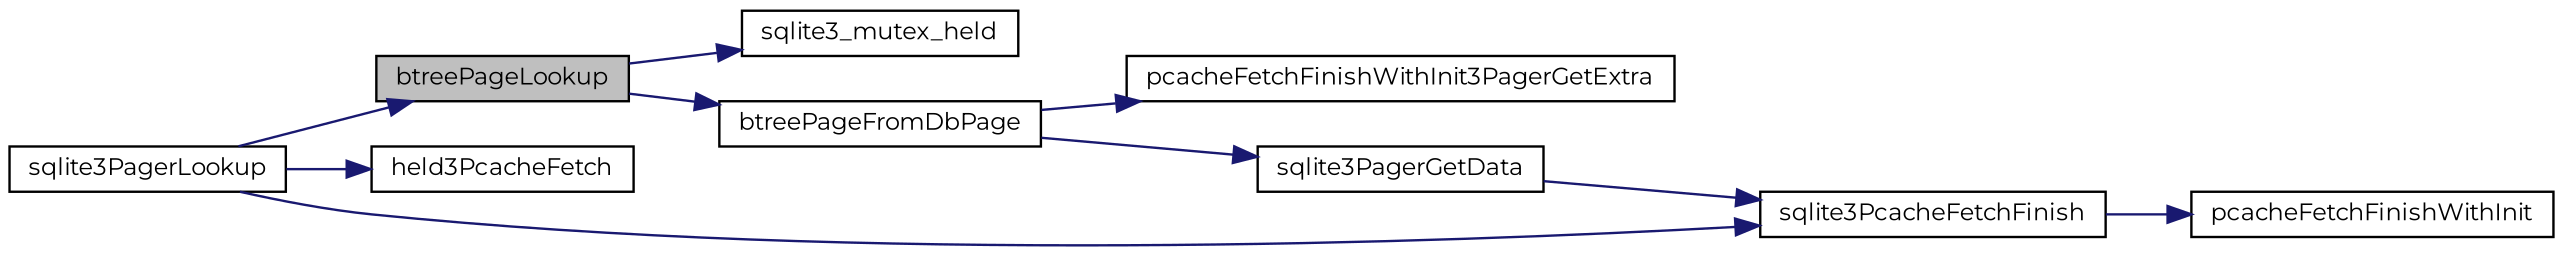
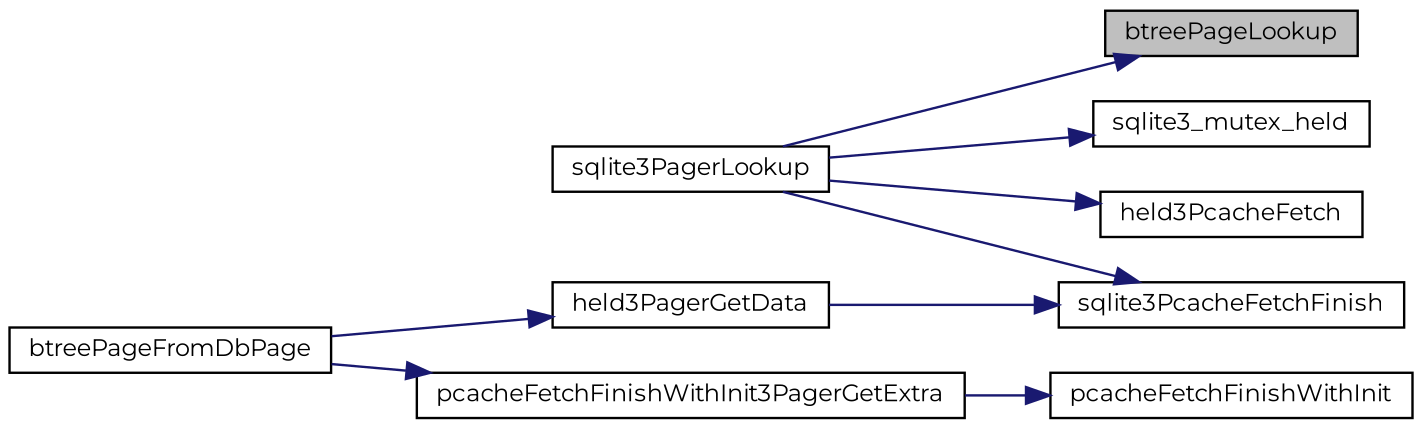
(673, 58) -> (949, 148)
(662, 98) -> none
(1401, 169) -> (691, 305)
(2137, 214) -> (995, 395)
